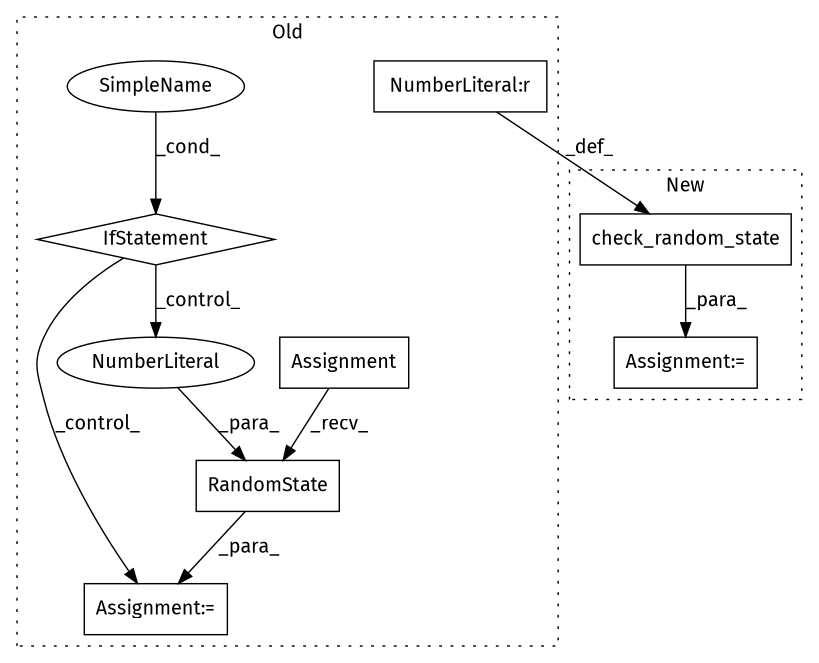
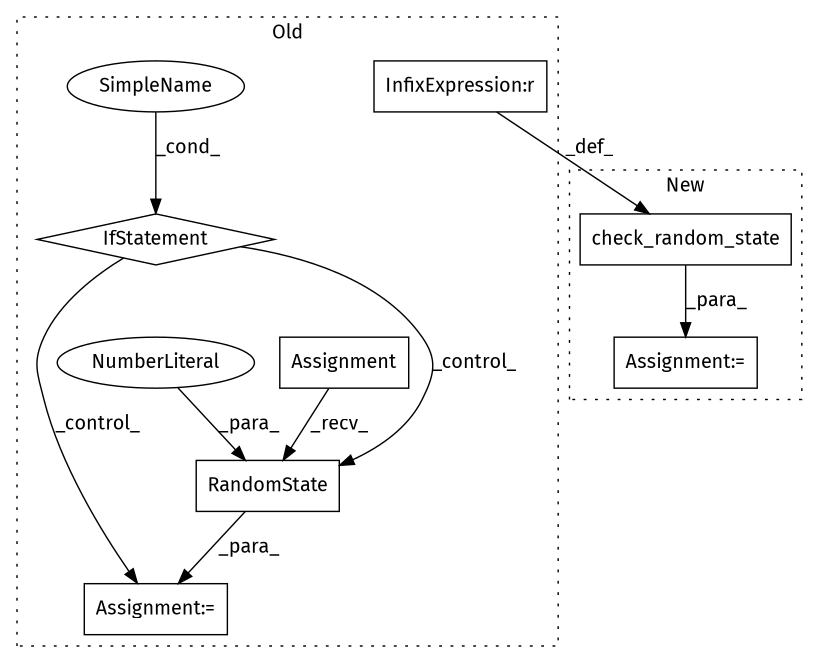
(460, 86) -> (460, 86)
(156, 294) -> (407, 319)
